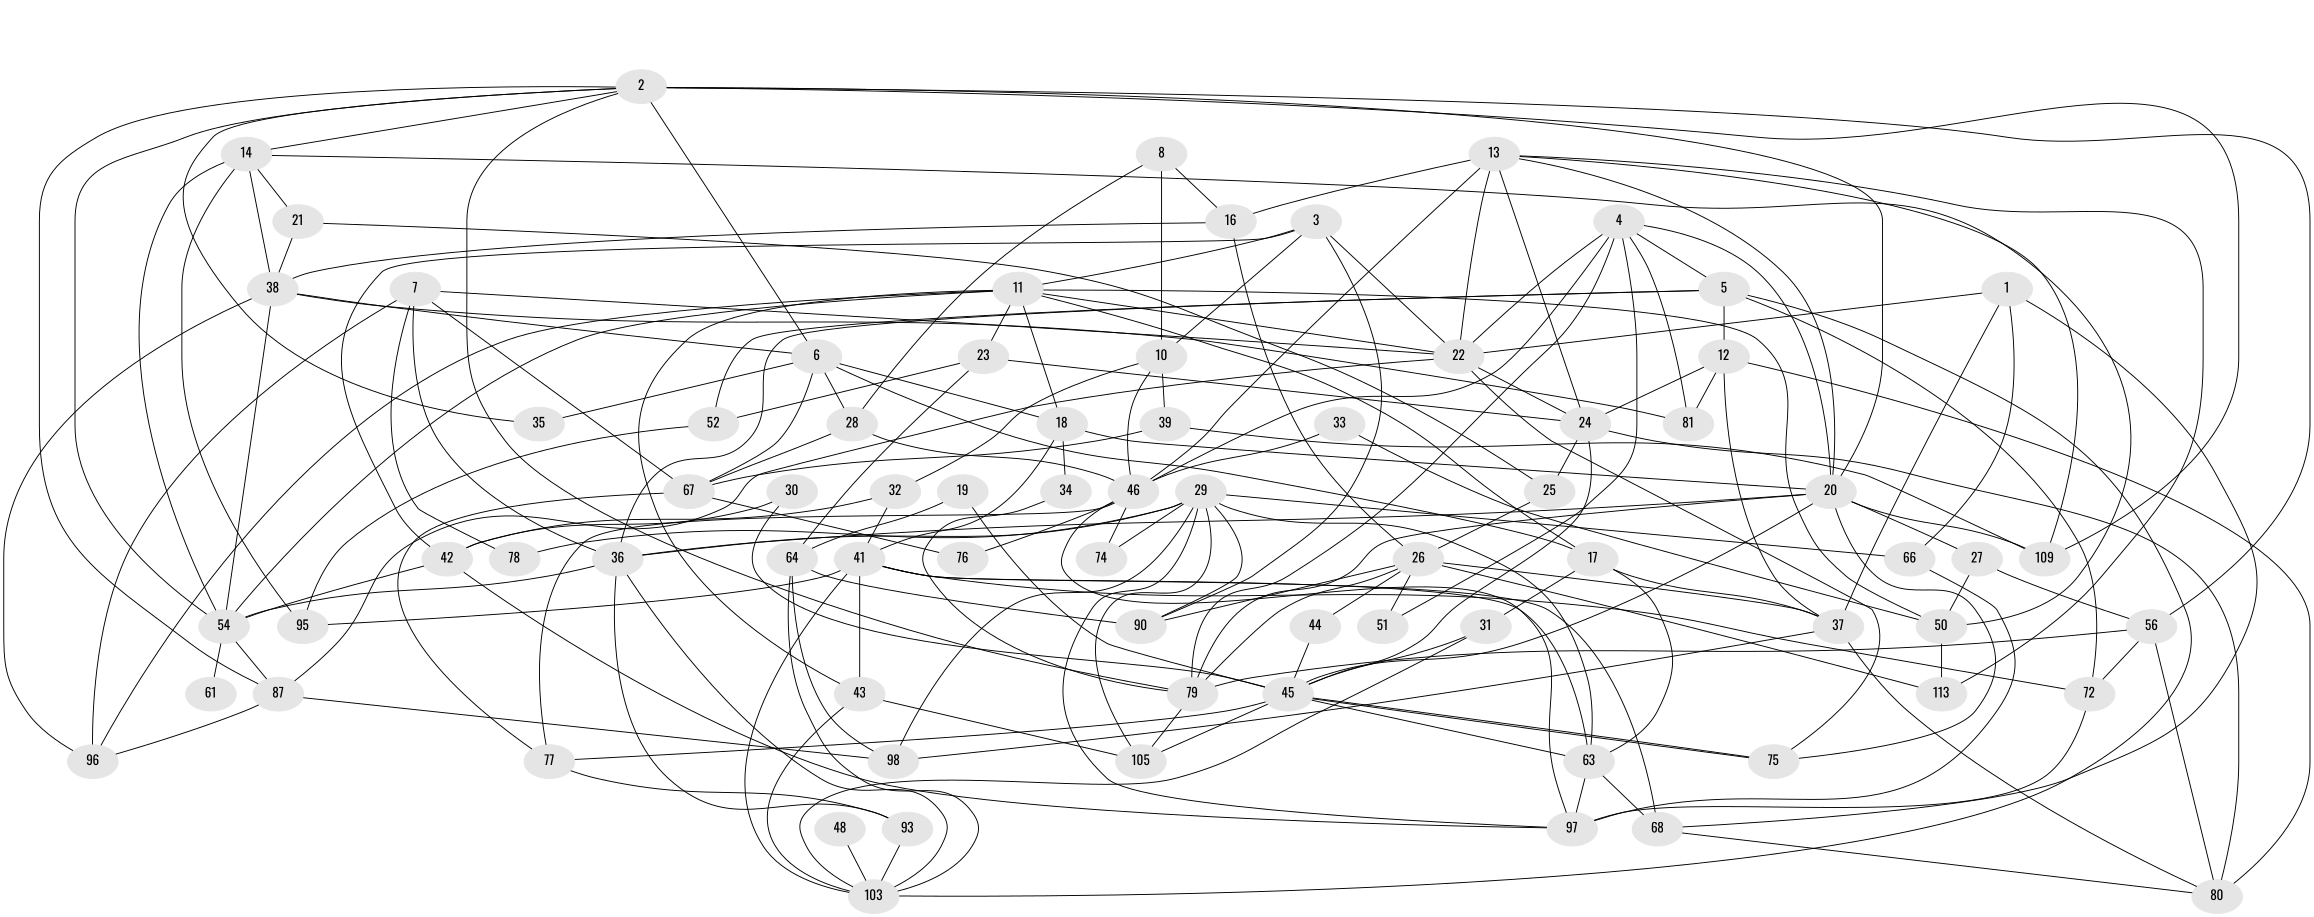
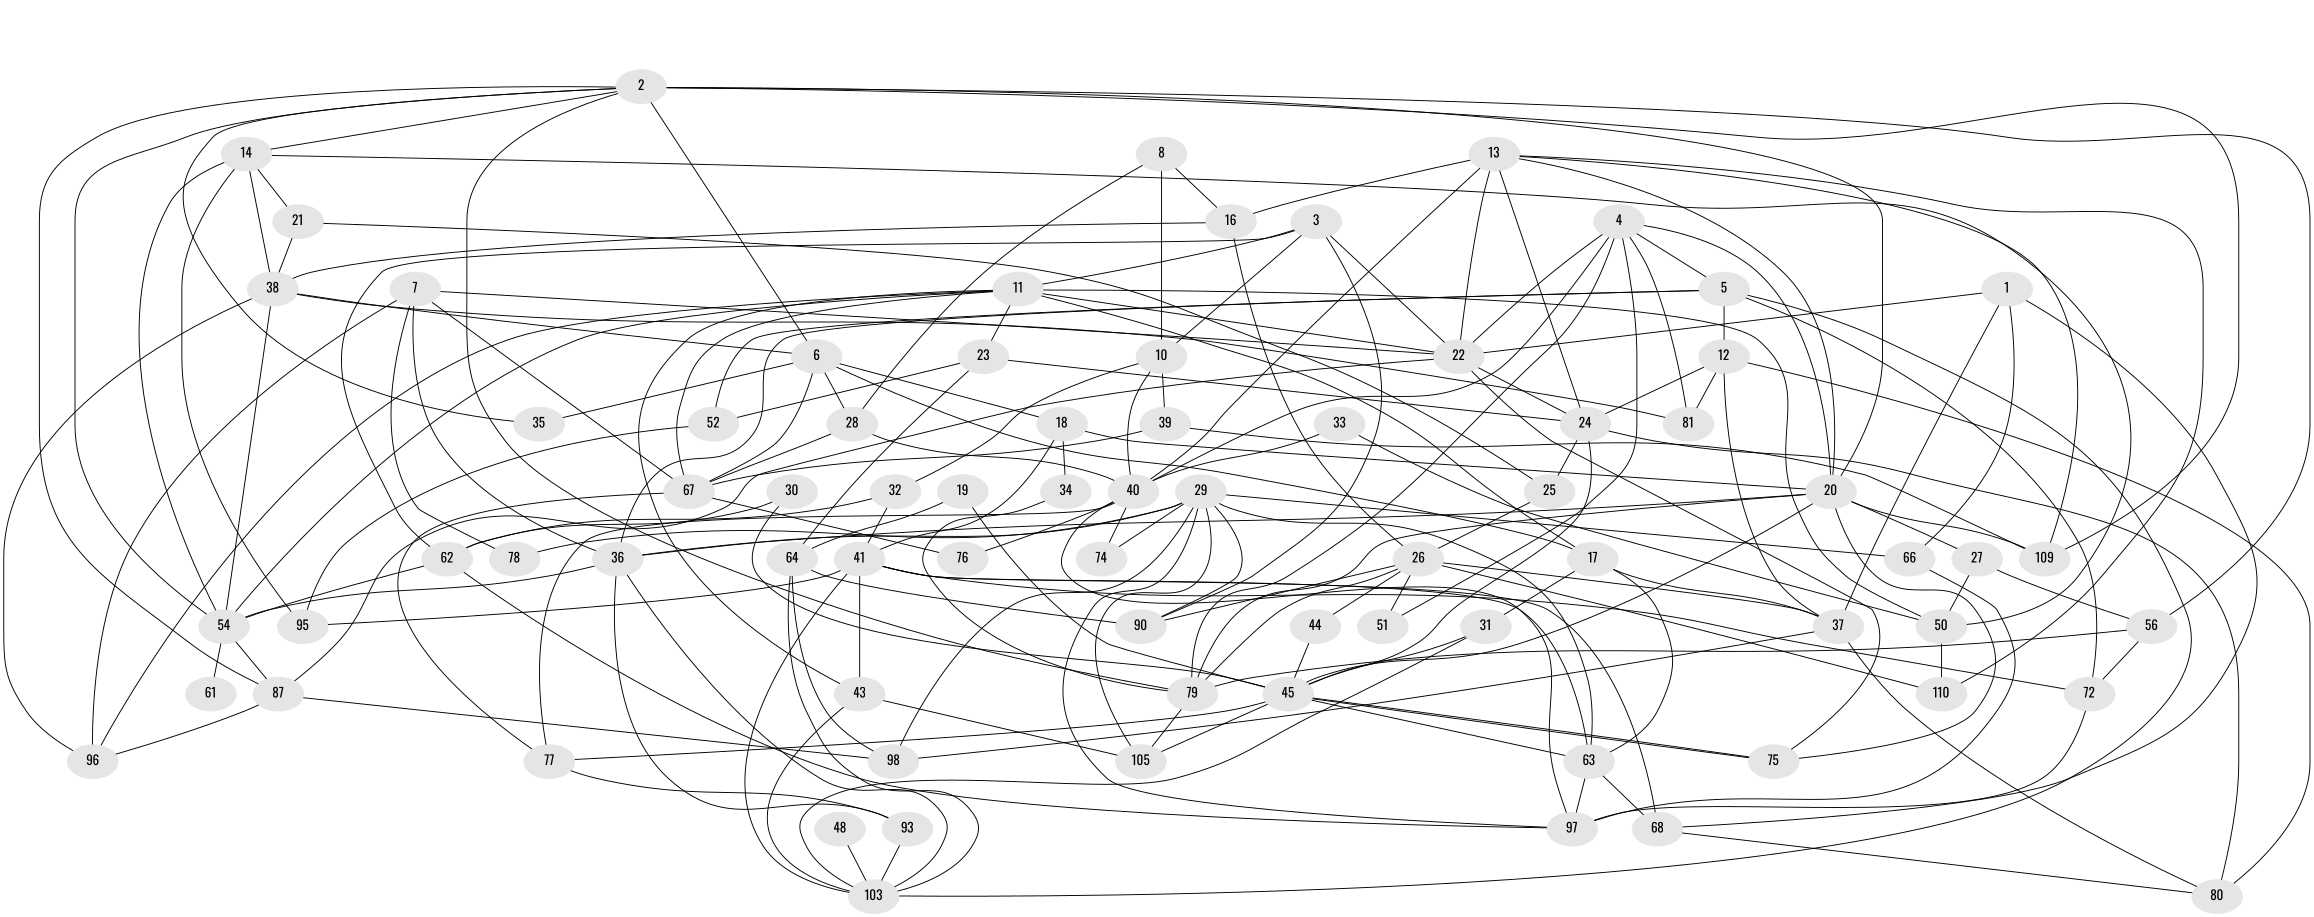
(1040, 357) -> (740, 331)
(1133, 492) -> (1133, 492)
(447, 559) -> (447, 559)
(1942, 694) -> (1942, 694)
(2184, 762) -> none
